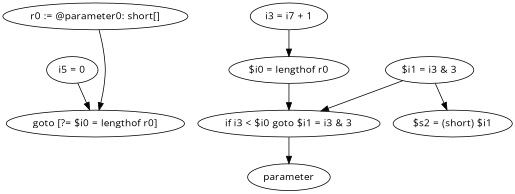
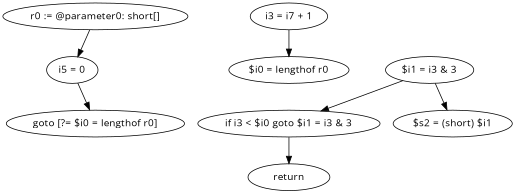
(105, 66) -> (85, 40)
(289, 93) -> none
(289, 177) -> (289, 177)
